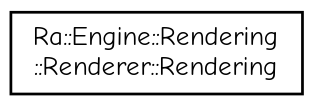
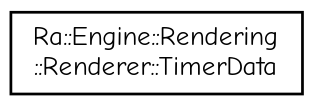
(157, 53) -> (157, 53)
